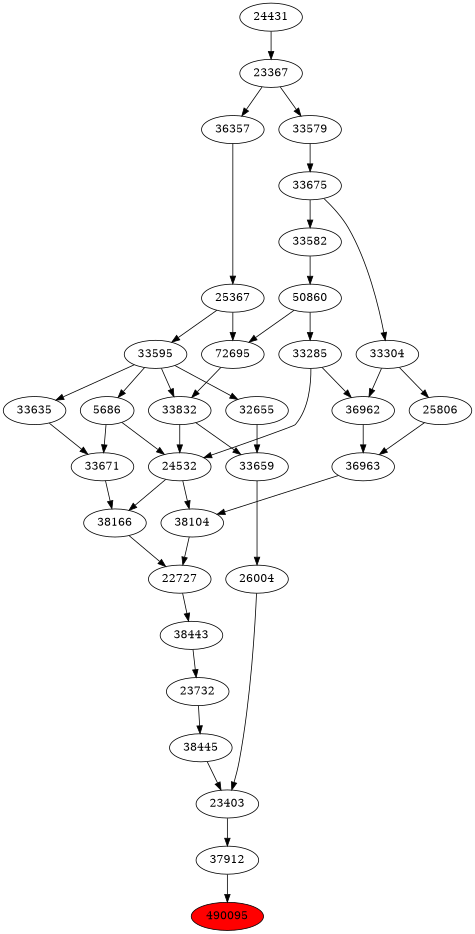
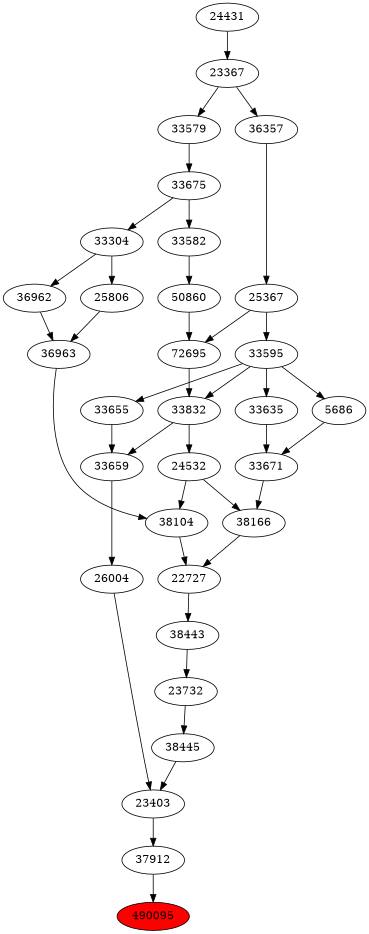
(310, 354) -> none
(257, 411) -> (112, 411)
(140, 436) -> none
